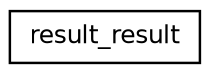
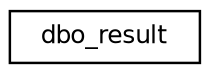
(105, 37) -> (105, 37)
